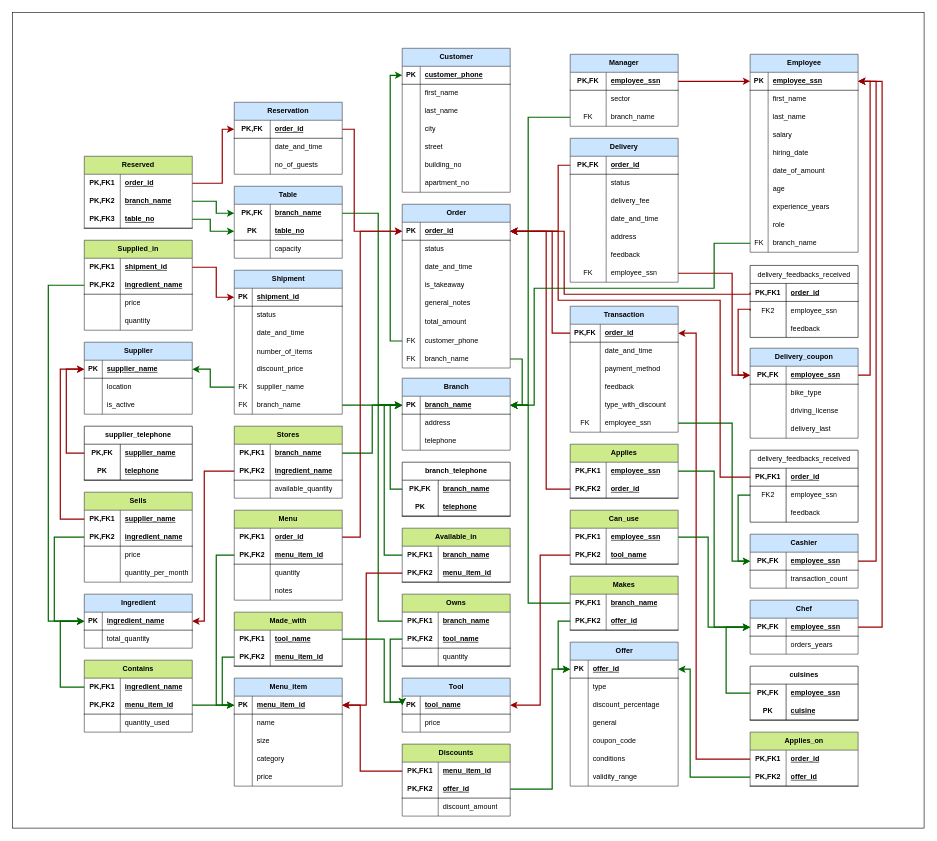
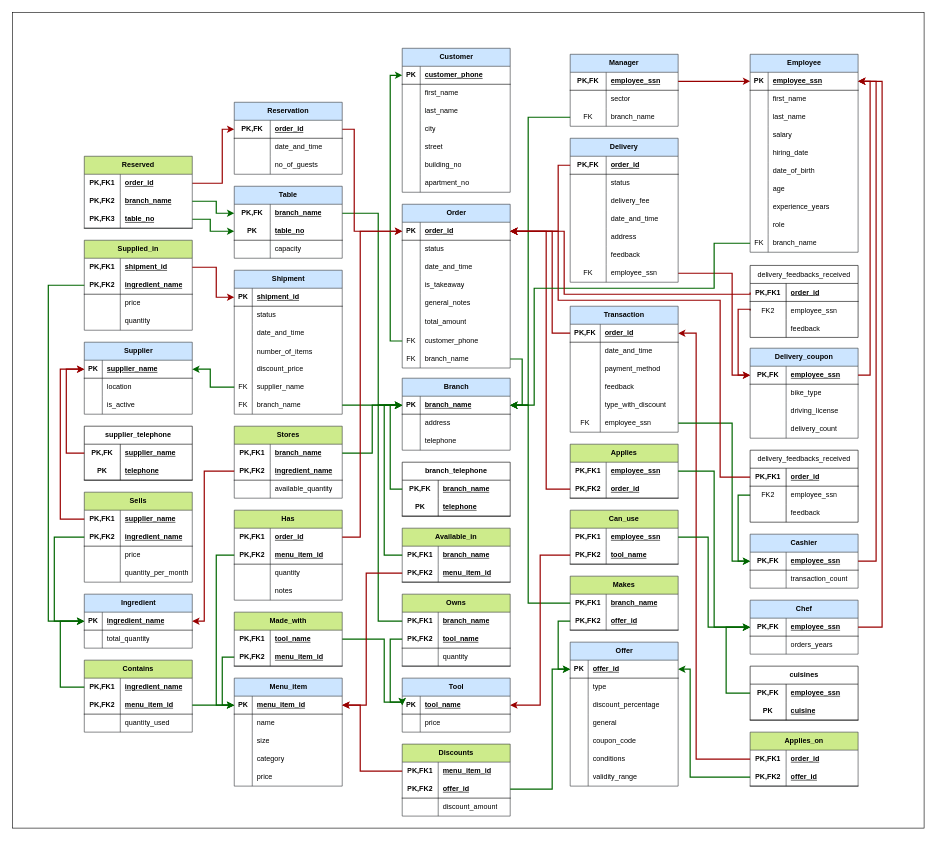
(801, 171) -> (798, 171)
(815, 429) -> (817, 429)
(288, 519) -> (288, 519)
